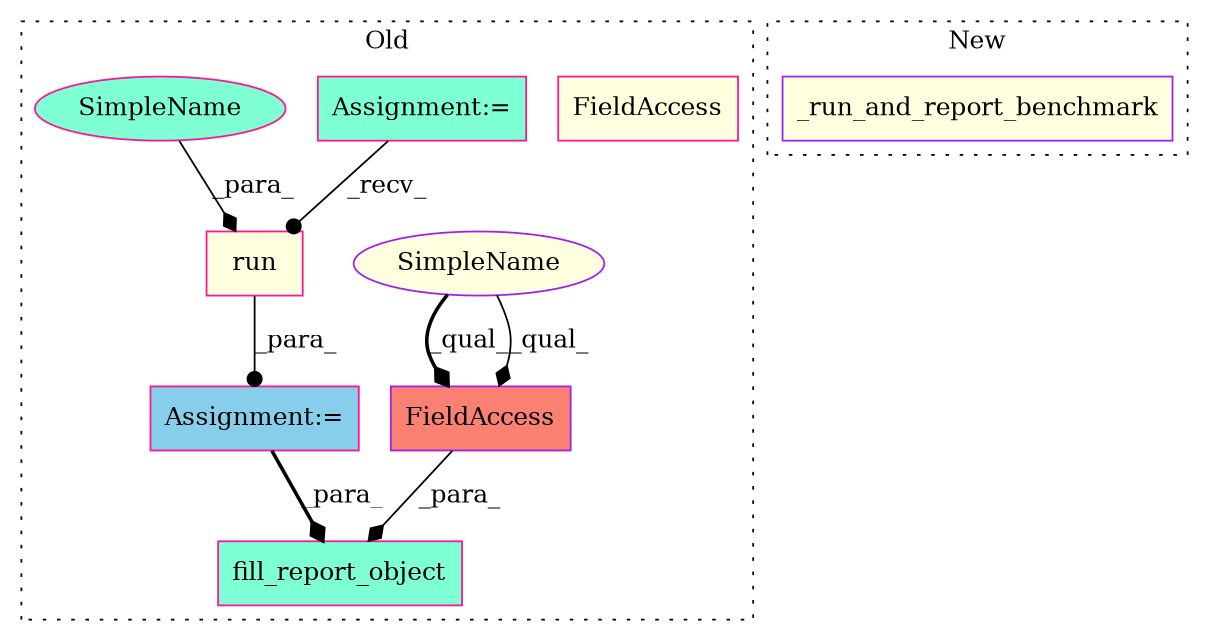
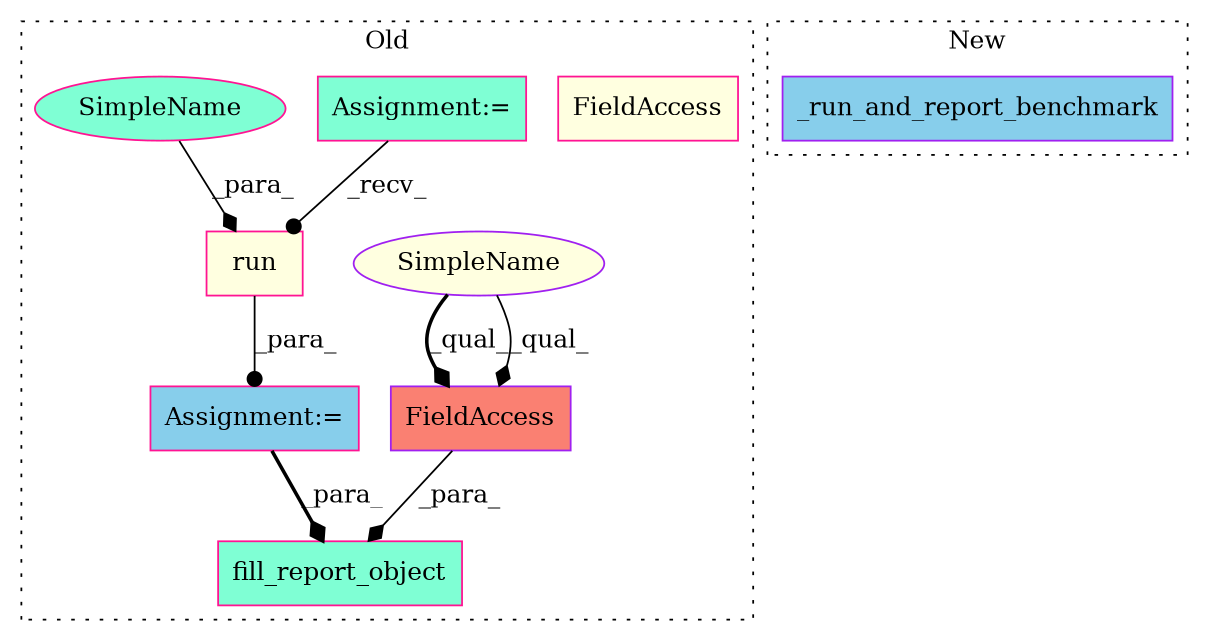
(978, 109) -> (978, 109)
